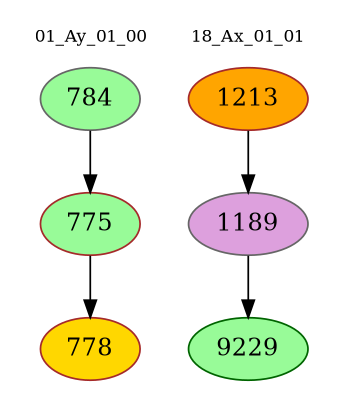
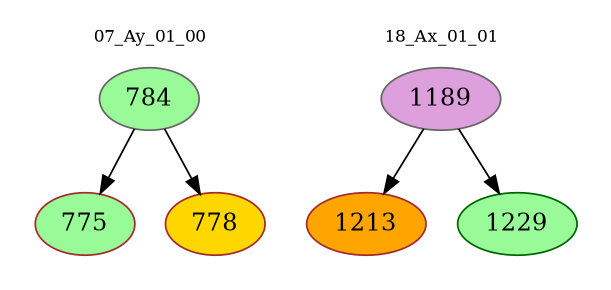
(91, 37) -> (150, 37)
(248, 153) -> (408, 154)
(90, 278) -> (178, 154)
(248, 349) -> (517, 224)
